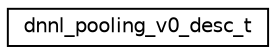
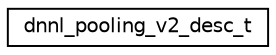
(138, 27) -> (138, 27)
